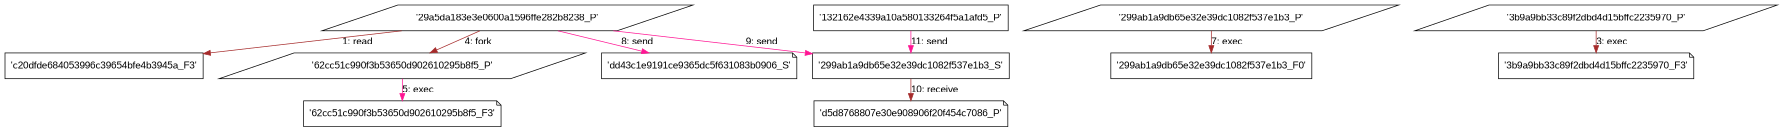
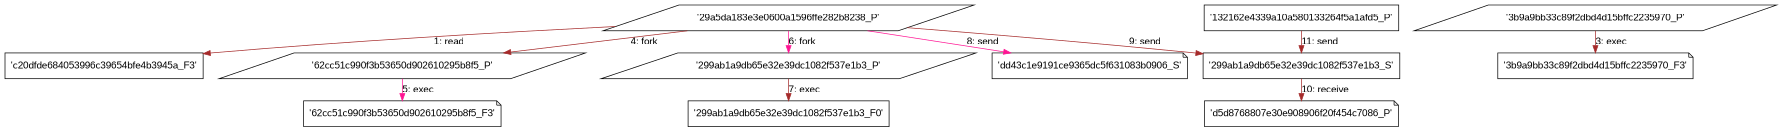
none -> (789, 38)
(911, 38) -> (1301, 38)
(709, 42) -> (1052, 40)
